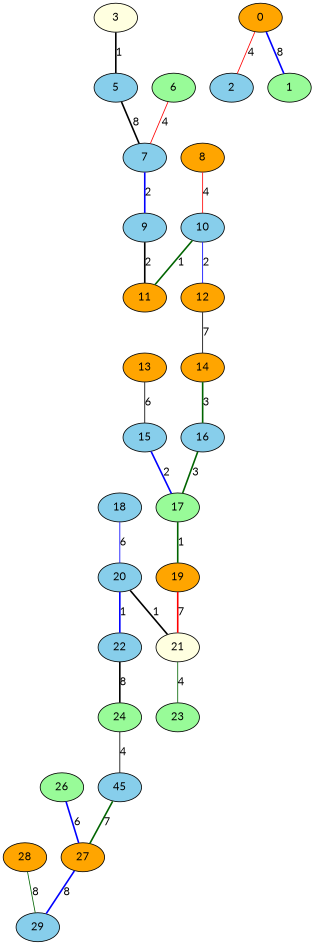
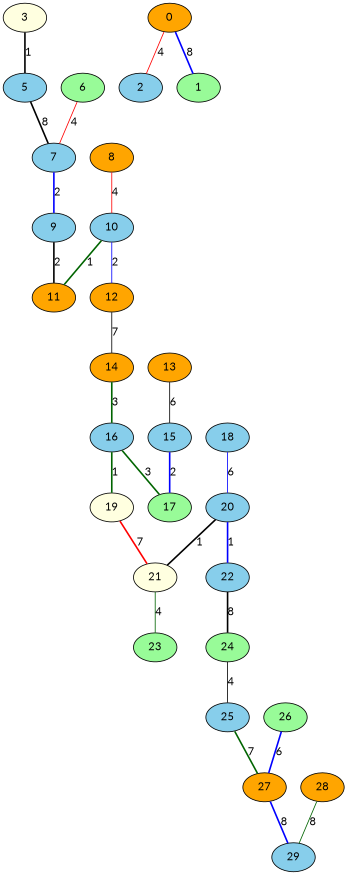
(178, 542) -> (112, 472)
(178, 577) -> (112, 507)
(120, 787) -> (228, 717)
